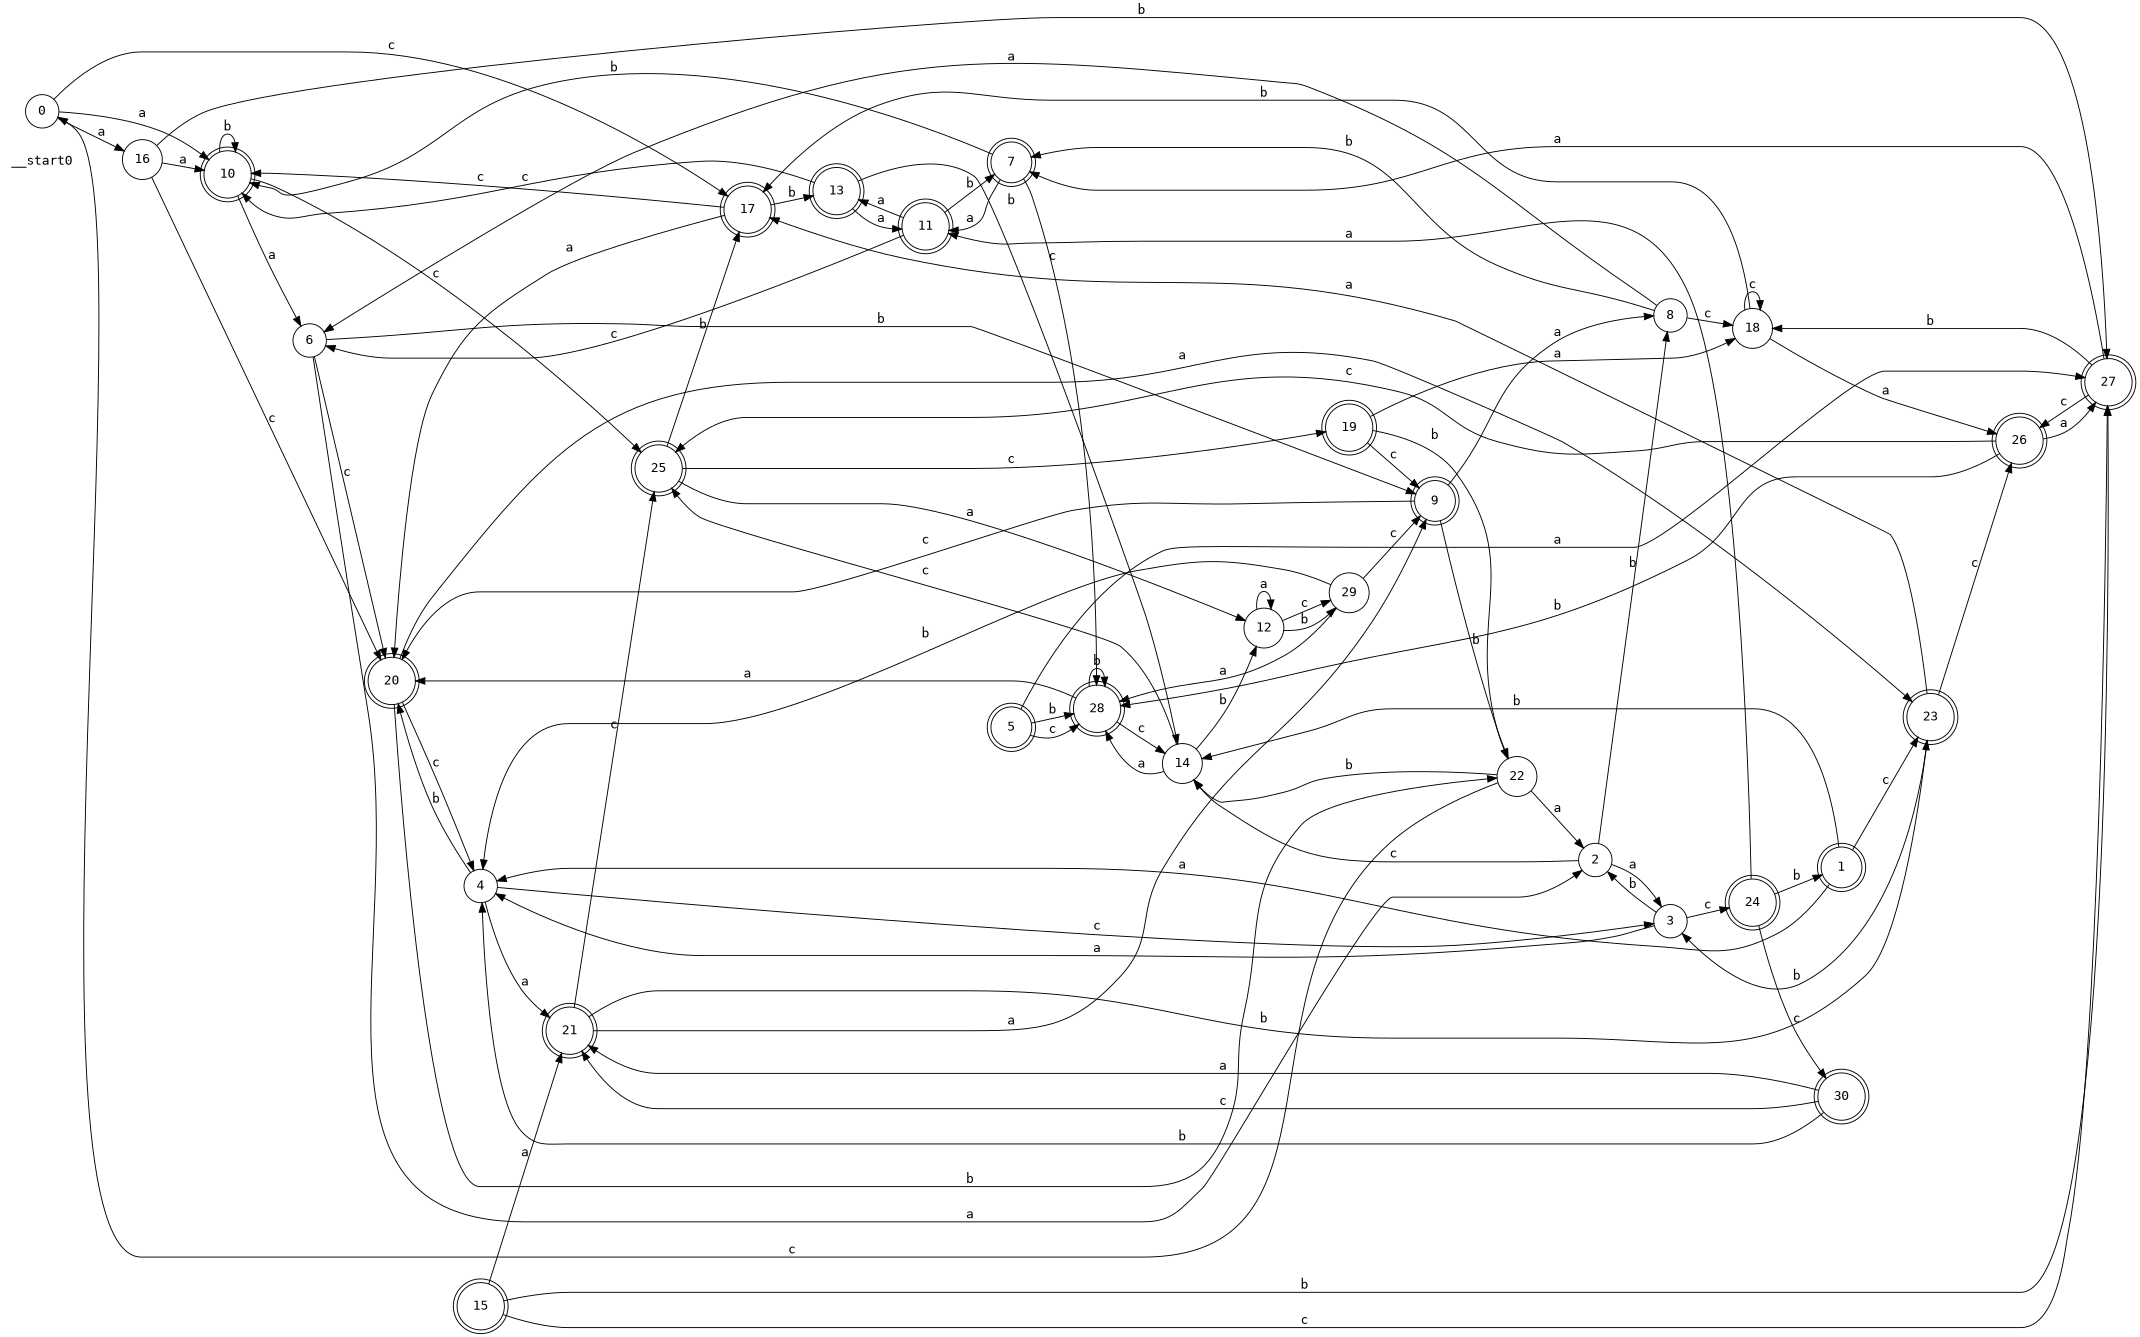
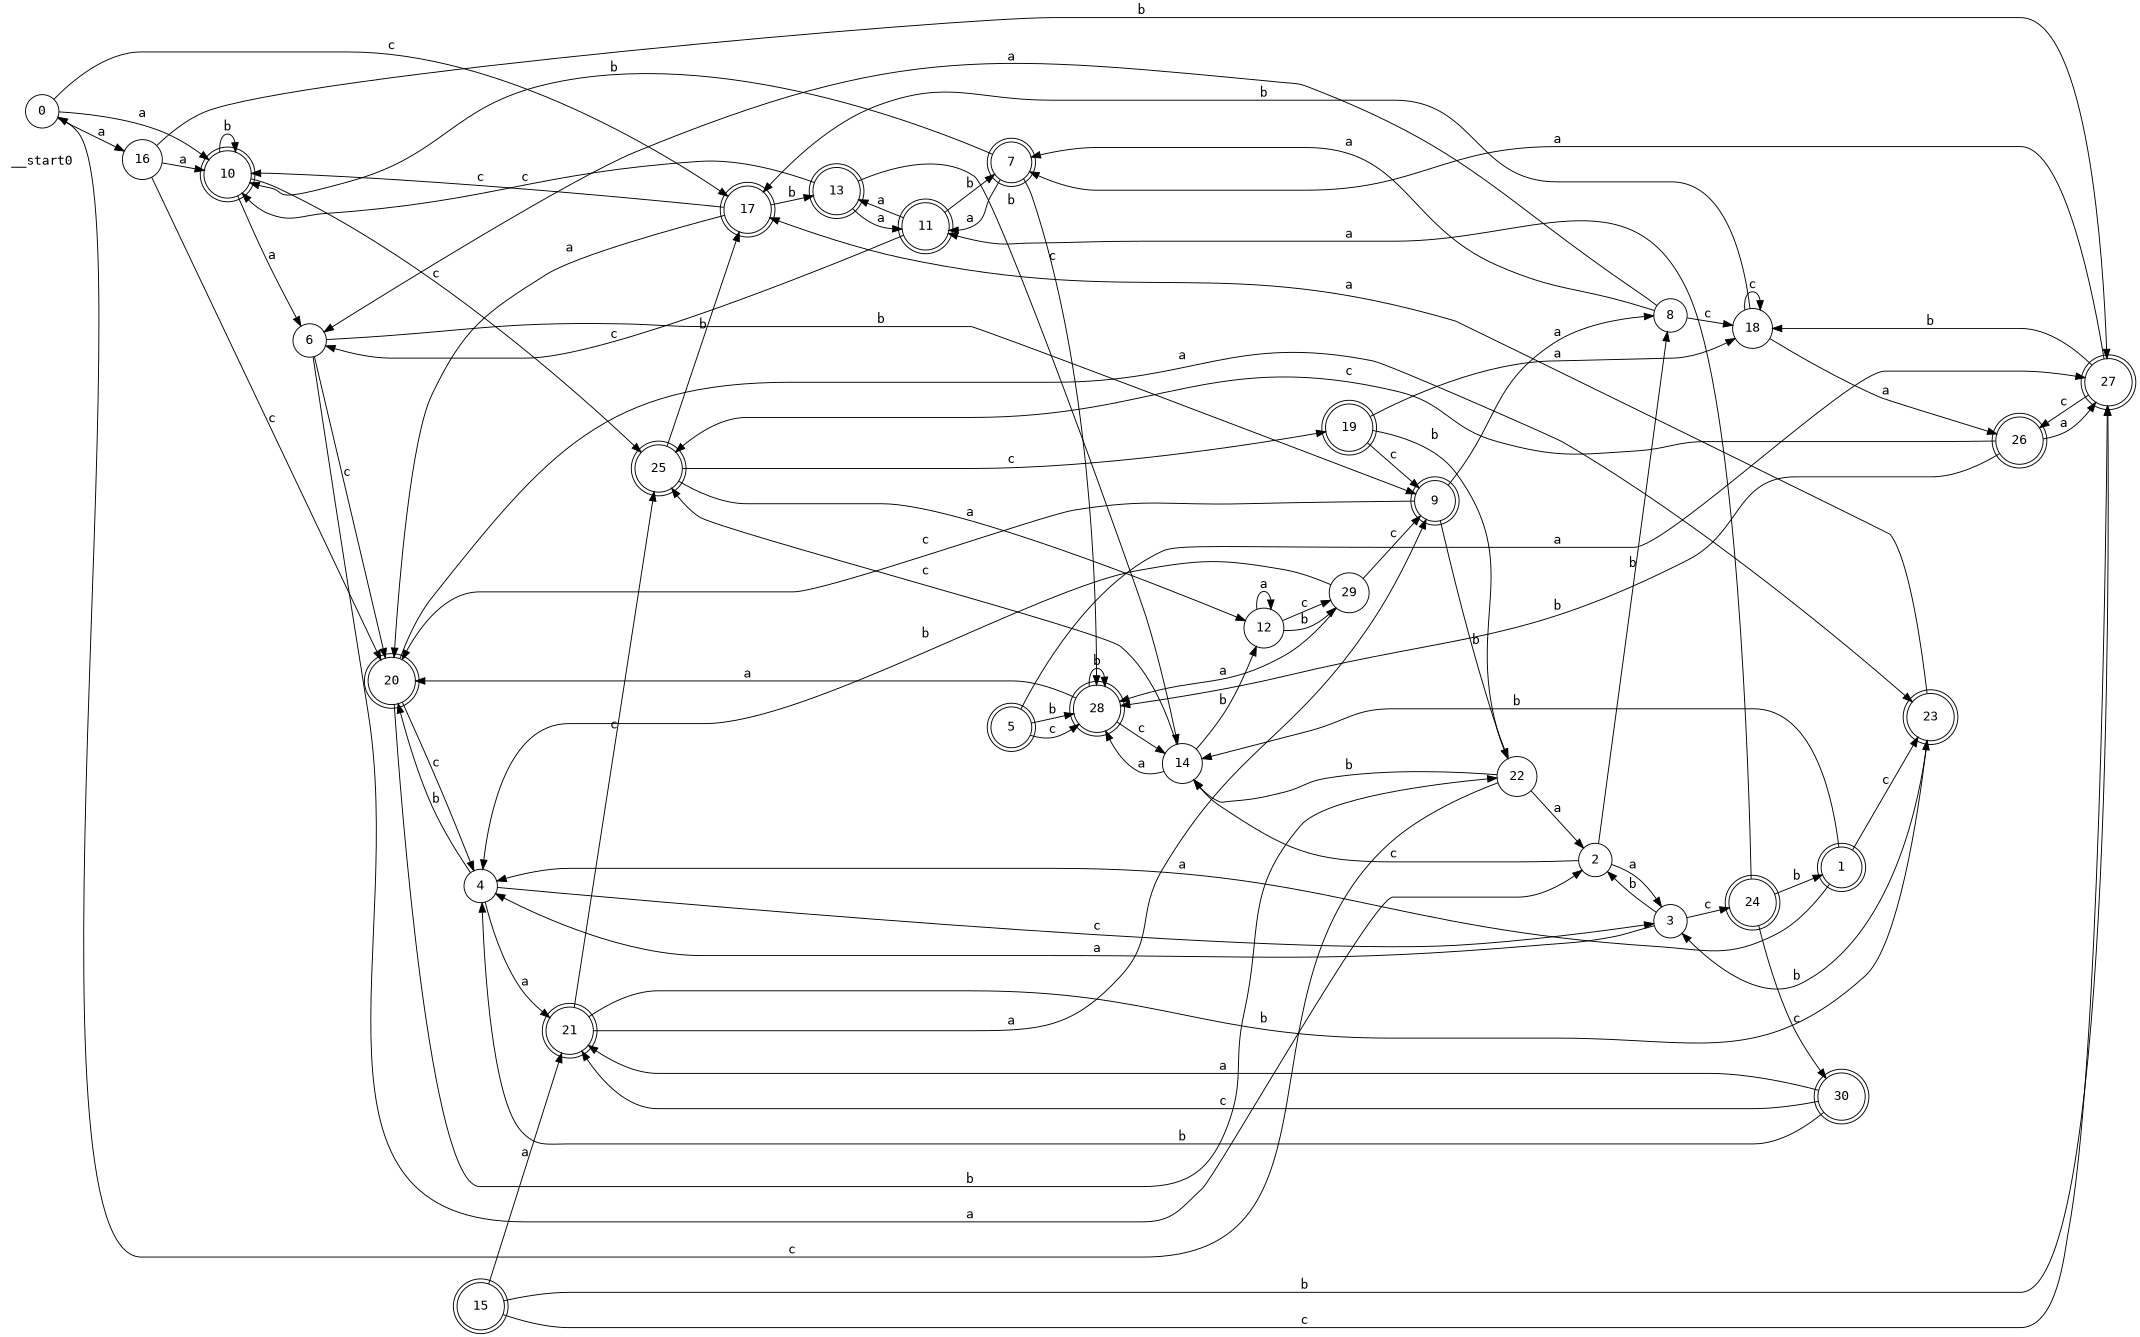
(1349, 142) -> (1349, 142)
(1974, 584) -> none
